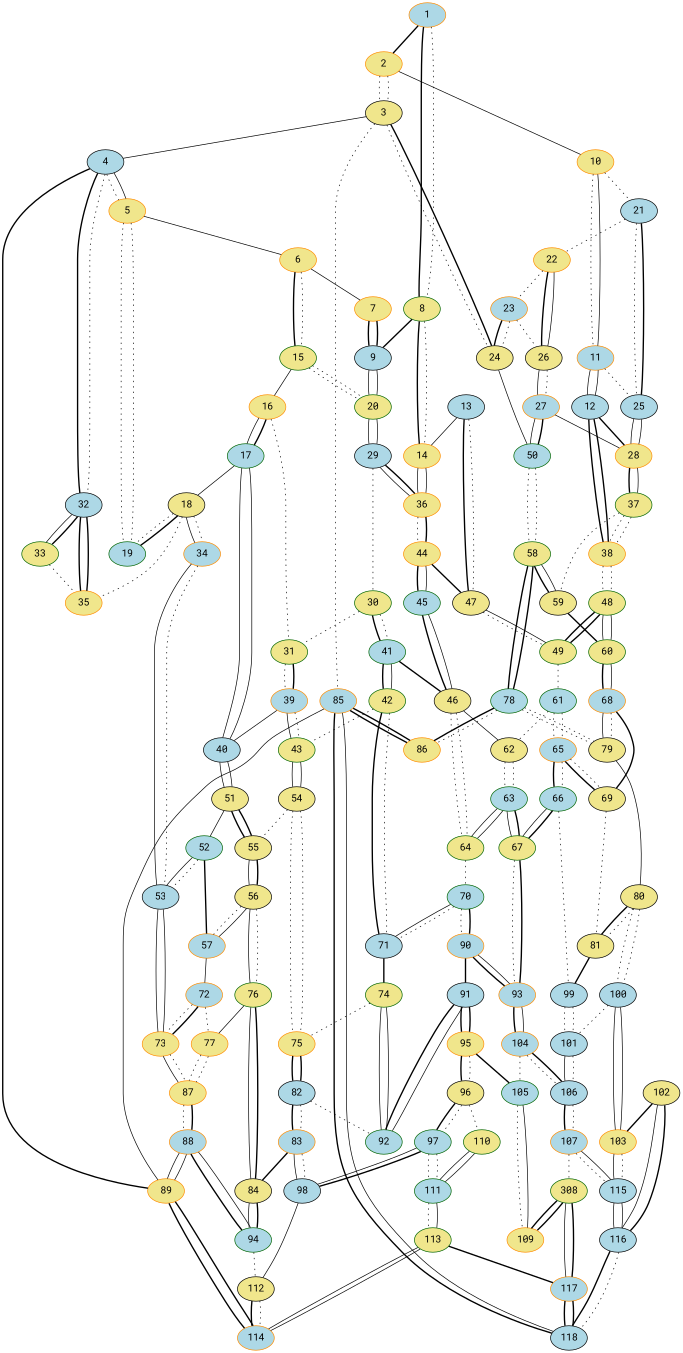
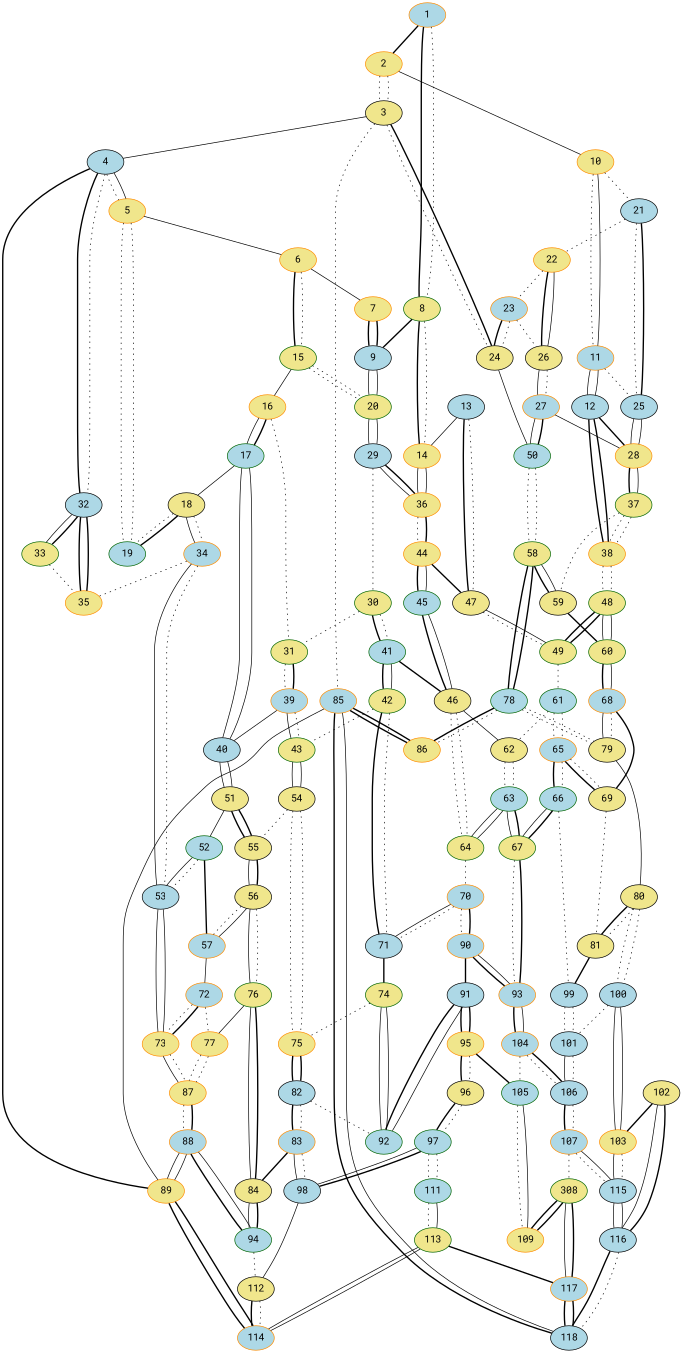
(151, 567) -> (143, 579)
(466, 897) -> (466, 897)
(482, 1142) -> none
